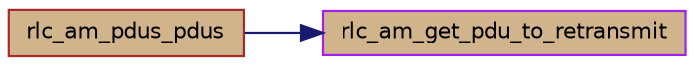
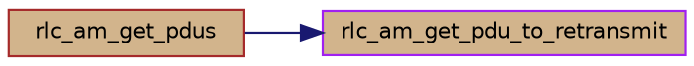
(126, 33) -> (126, 33)
